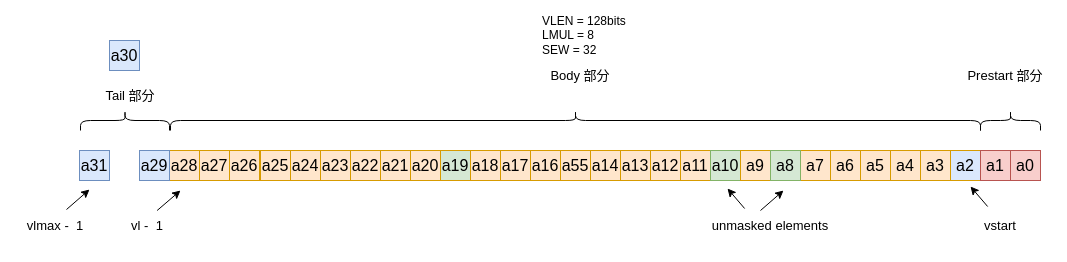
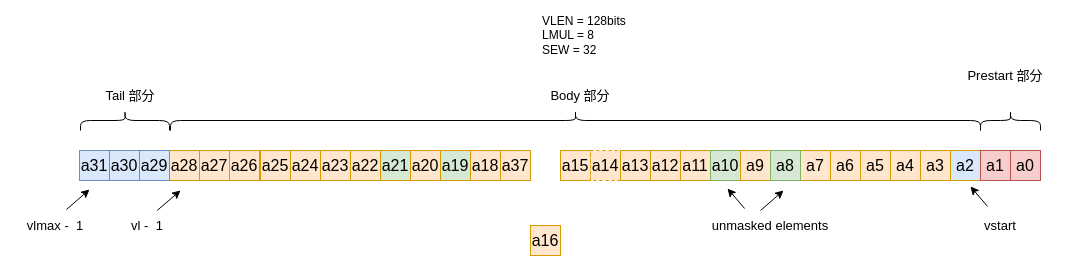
(125, 56) -> (125, 166)
(581, 76) -> (581, 96)
(396, 166) -> (396, 166)
(516, 166) -> (516, 166)
(546, 166) -> (546, 241)
(576, 166) -> (576, 166)
(606, 166) -> (606, 166)
